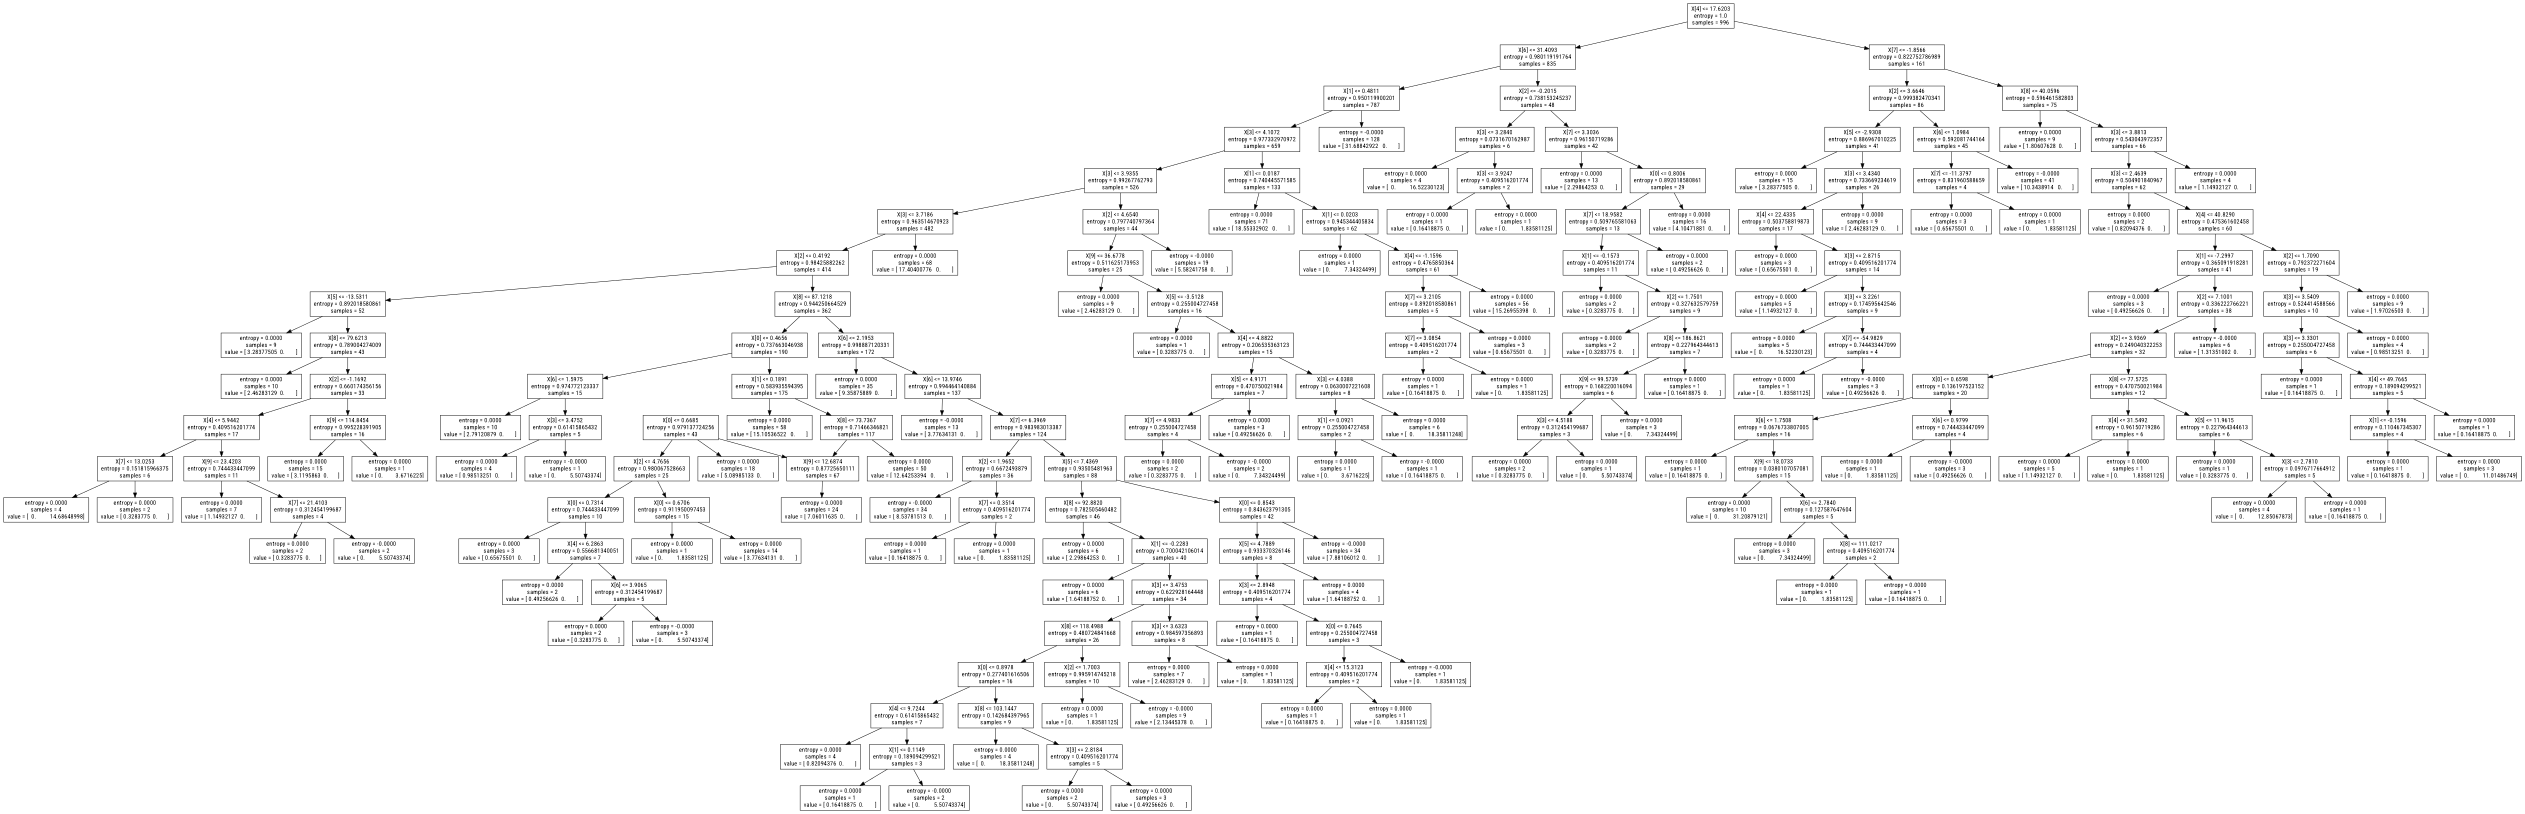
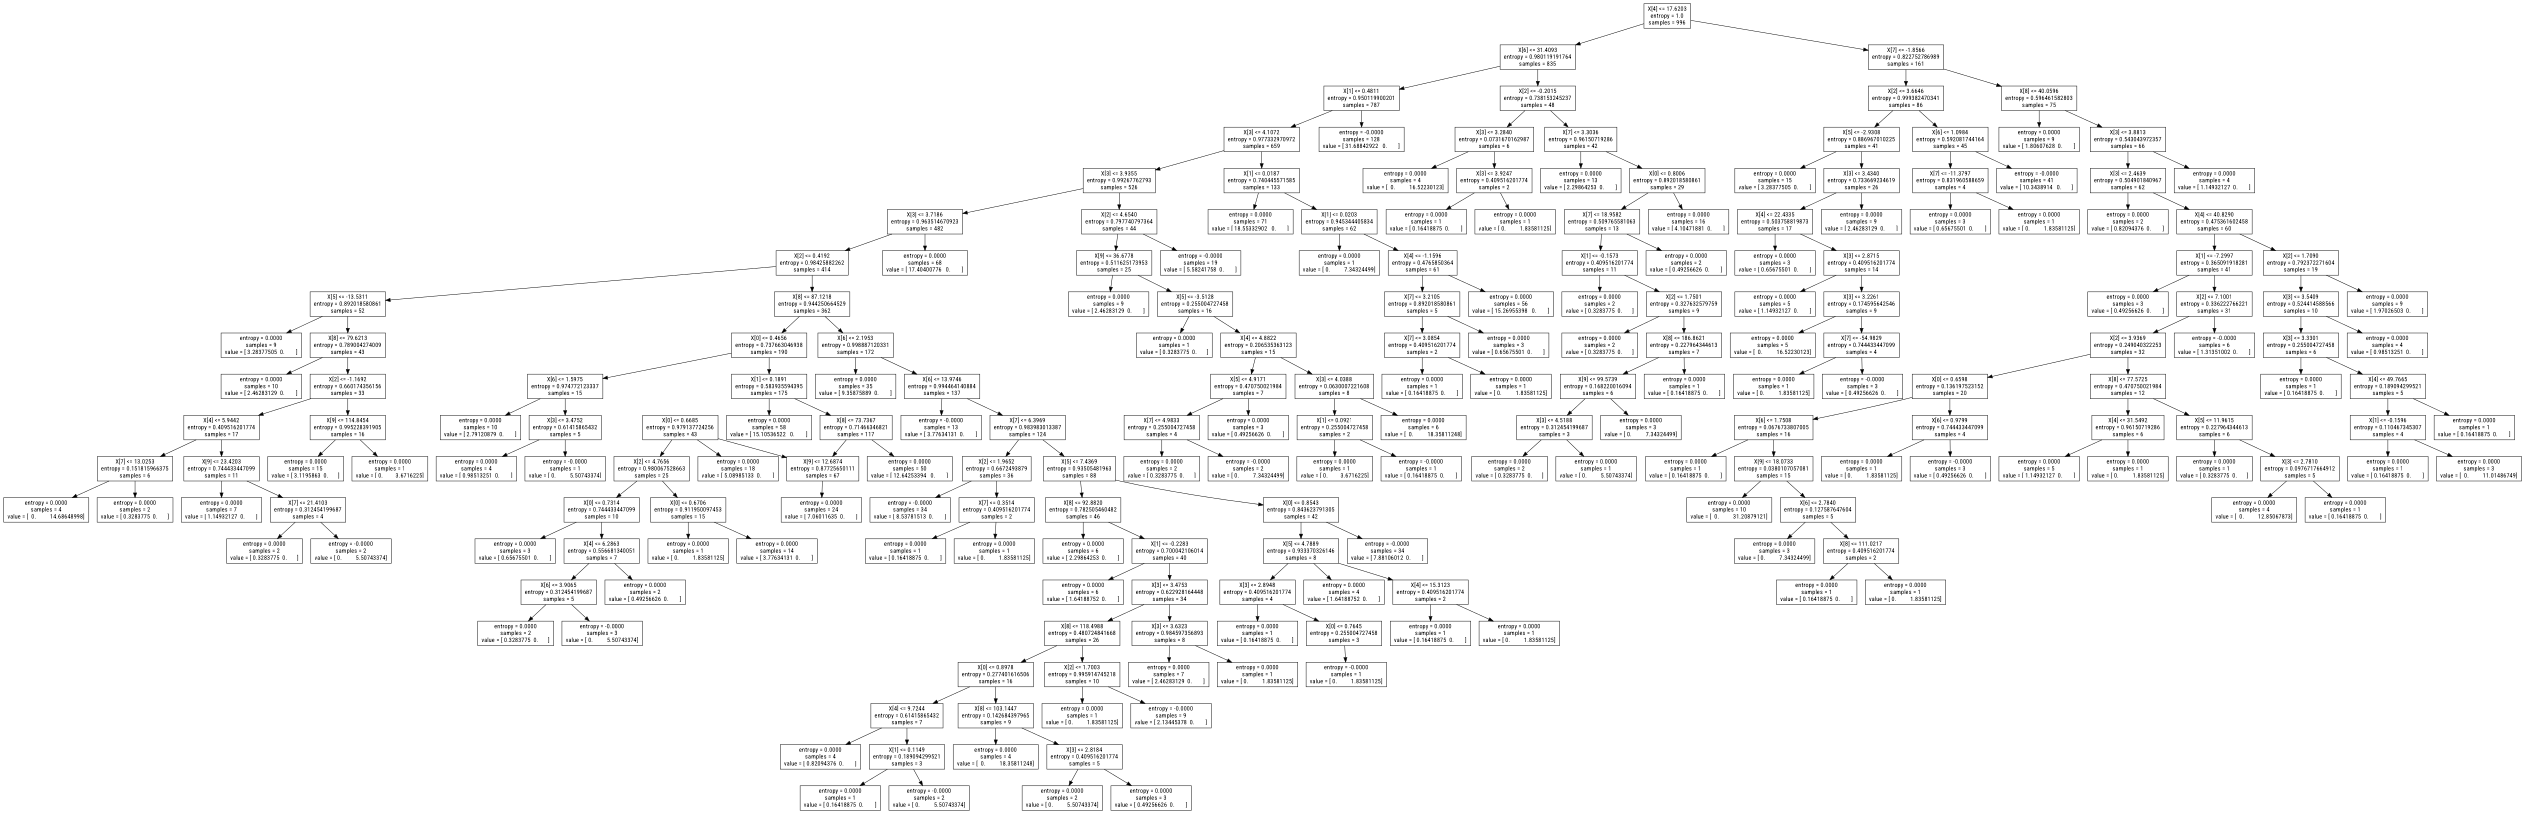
(2215, 304) -> (2214, 304)
(1344, 652) -> (1364, 571)
